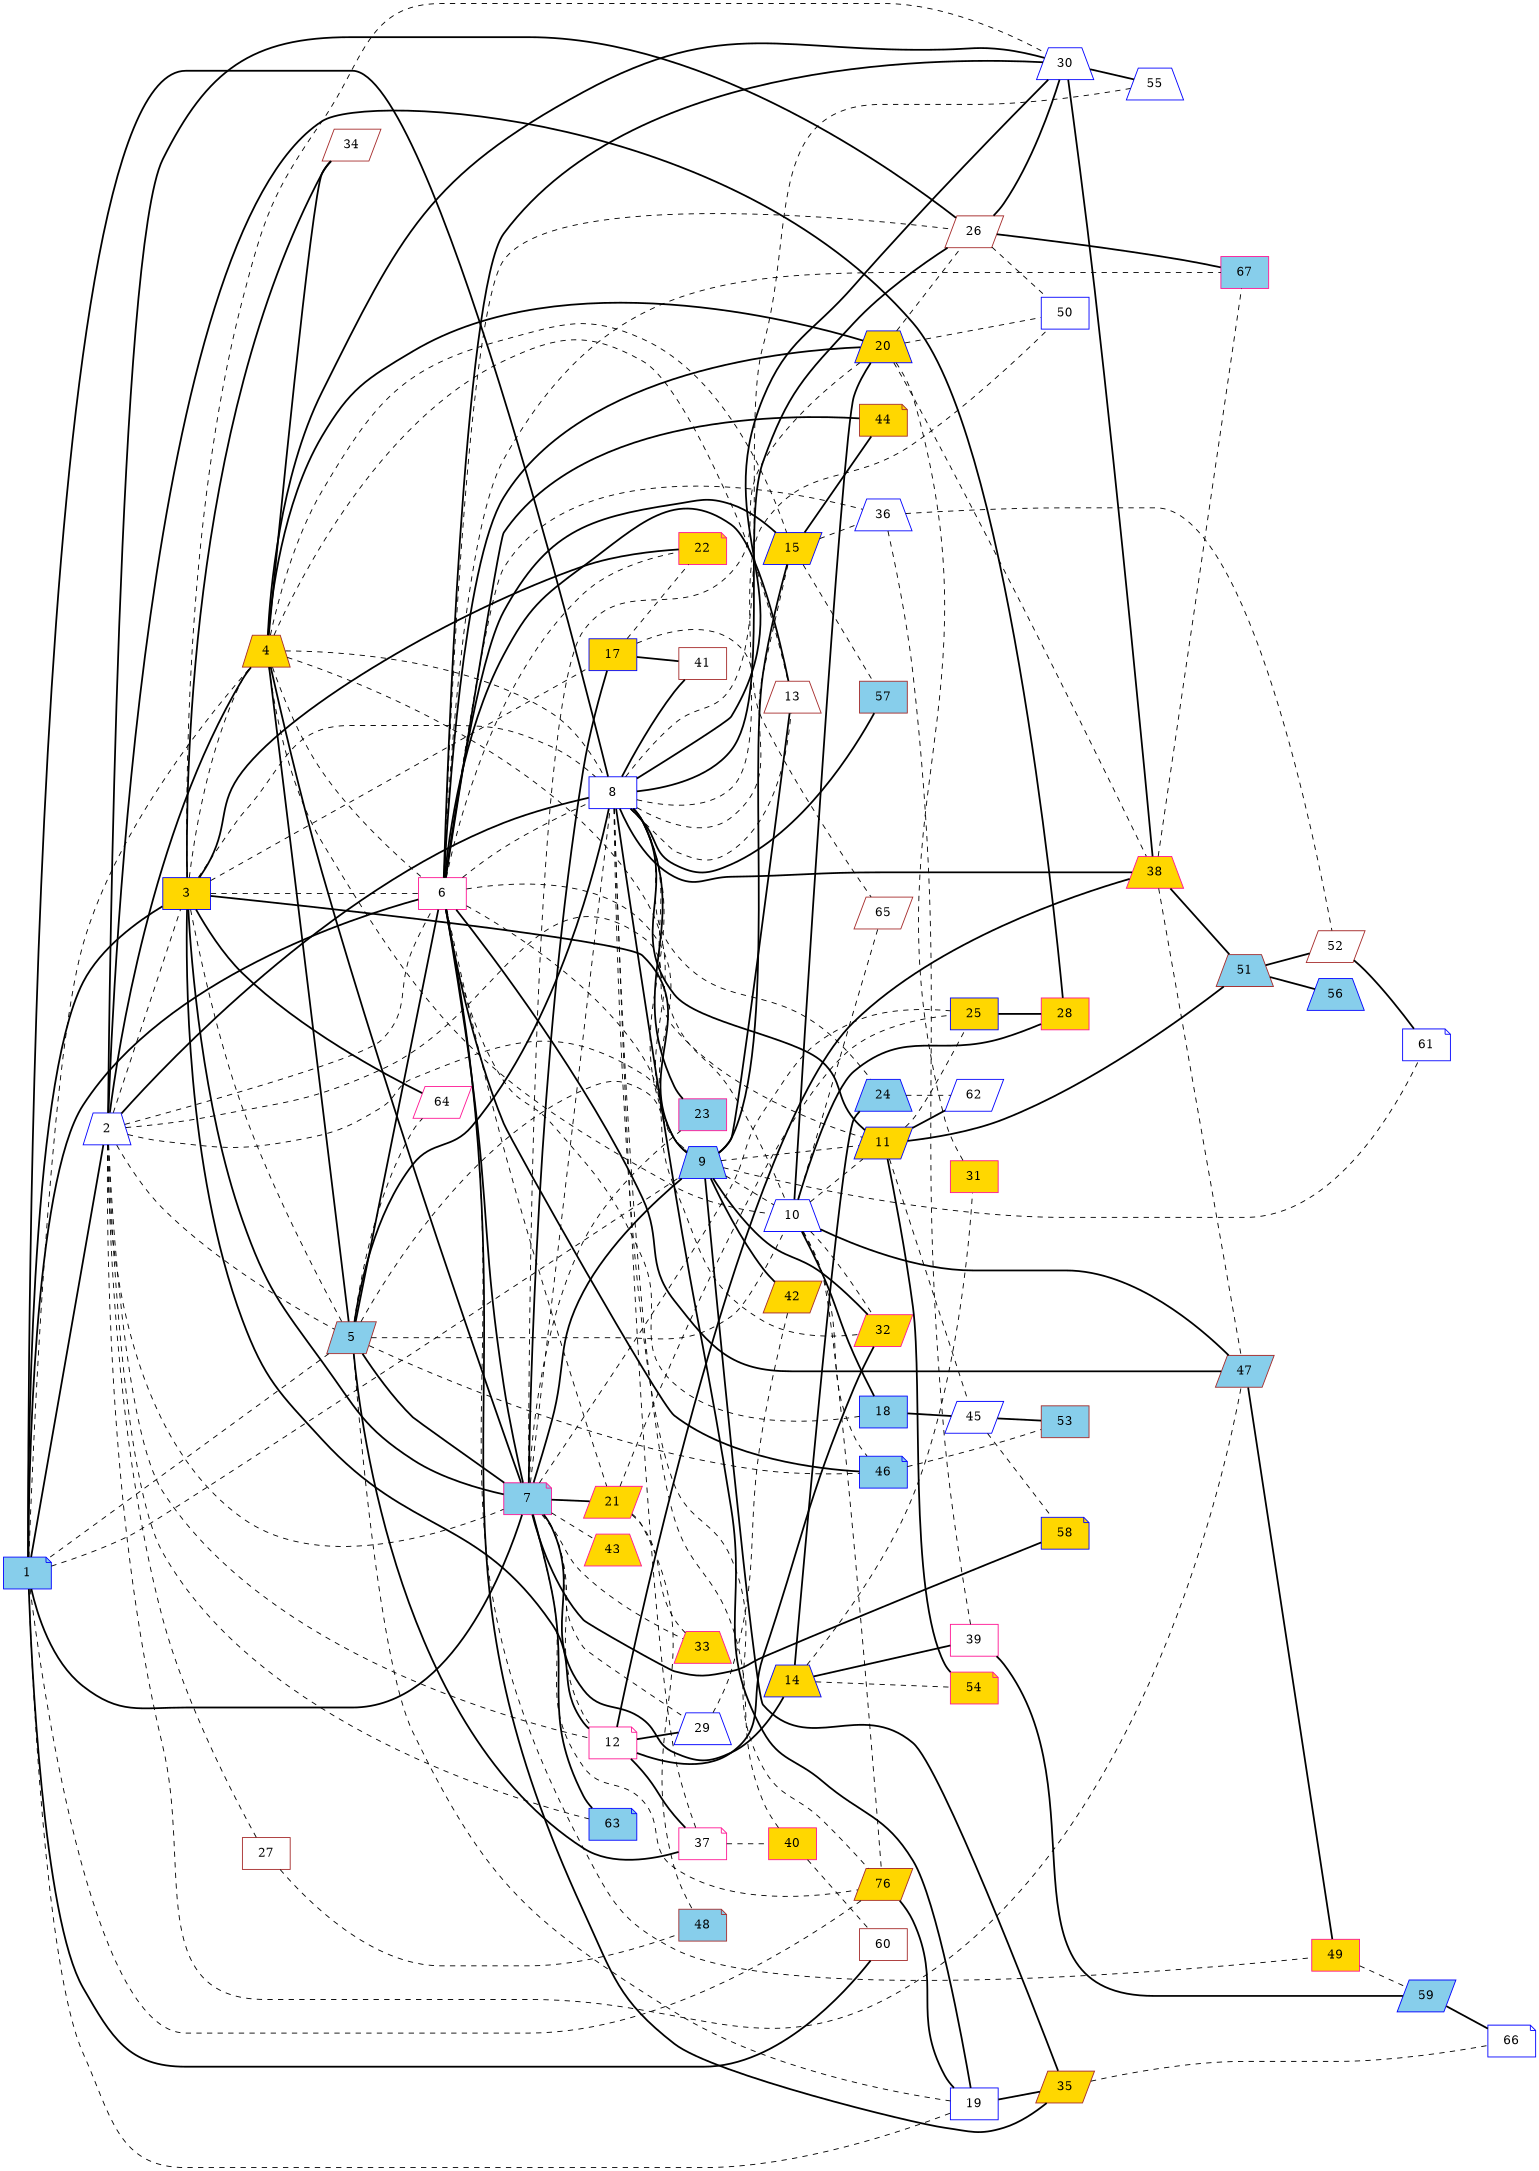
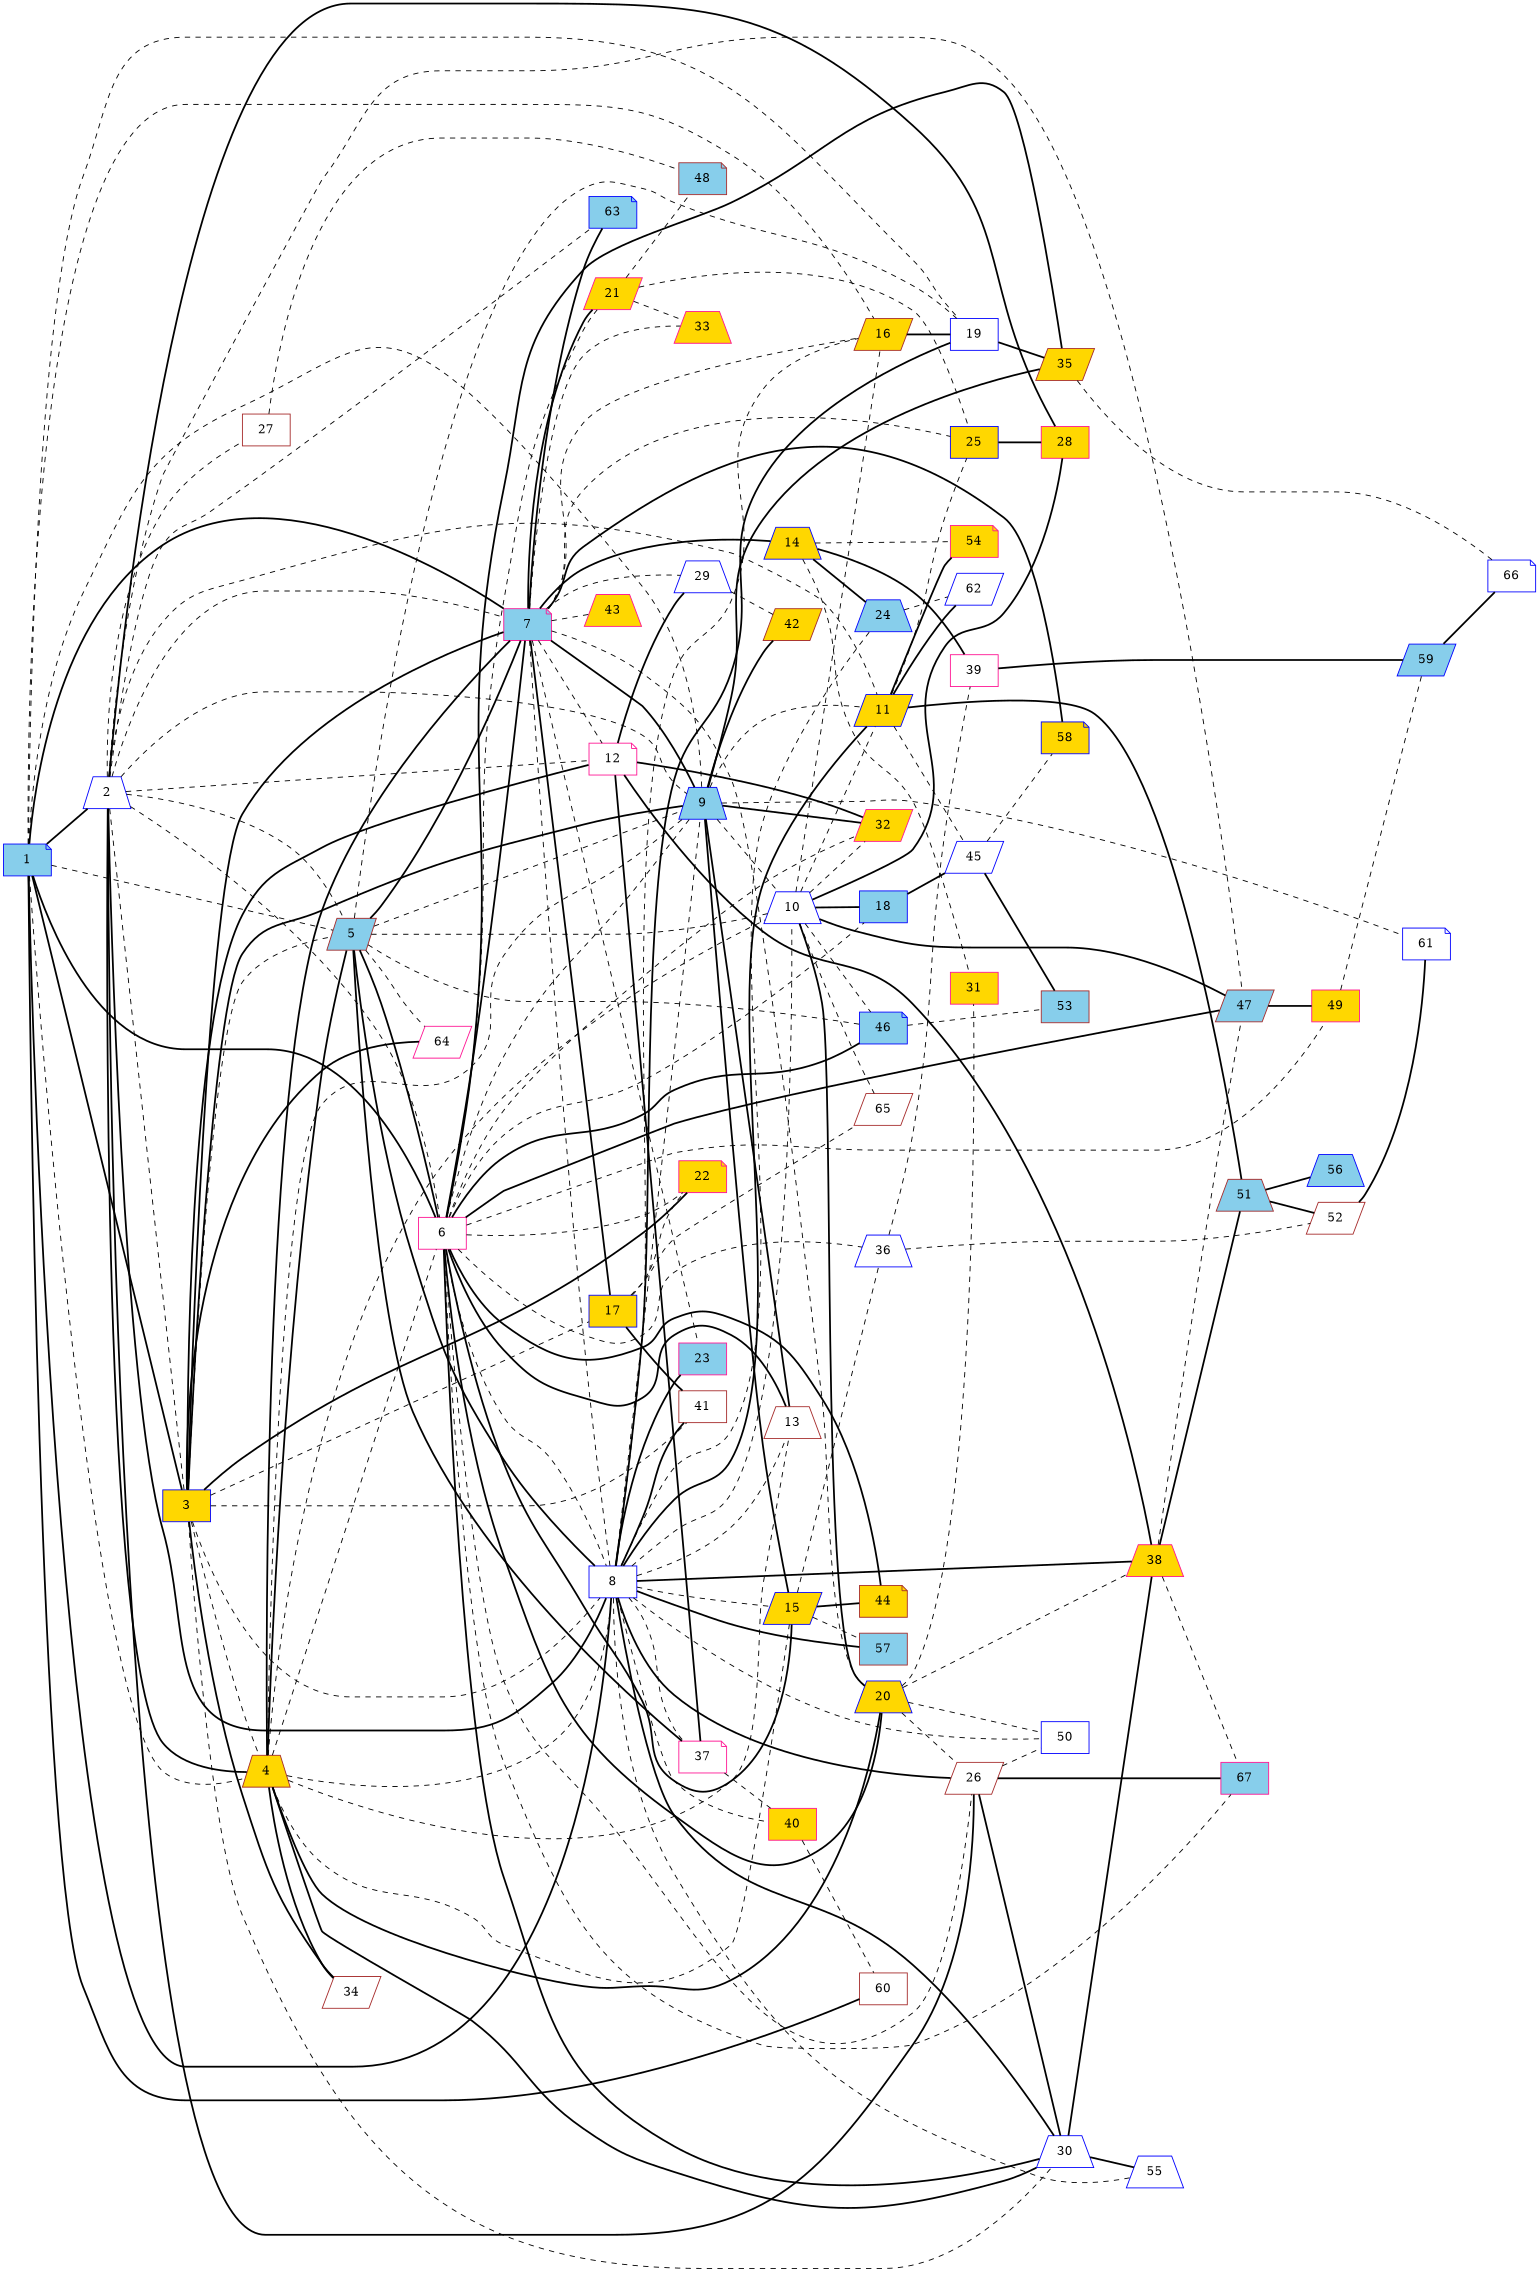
(315, 894) -> (448, 1506)
(883, 1884) -> (883, 334)
